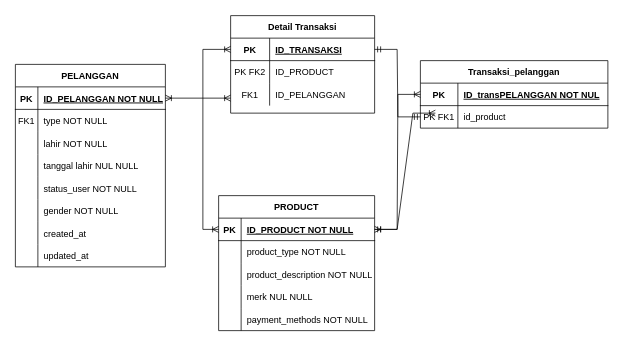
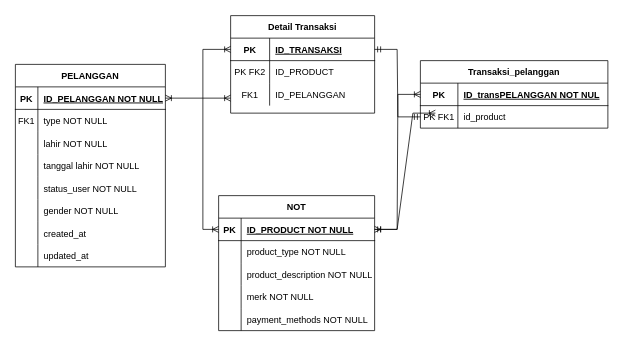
(92, 166) -> (92, 166)
(296, 207) -> (296, 207)
(277, 297) -> (277, 297)
